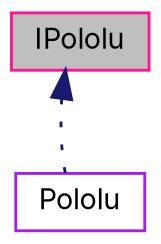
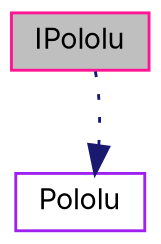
(61, 137) -> (99, 108)
